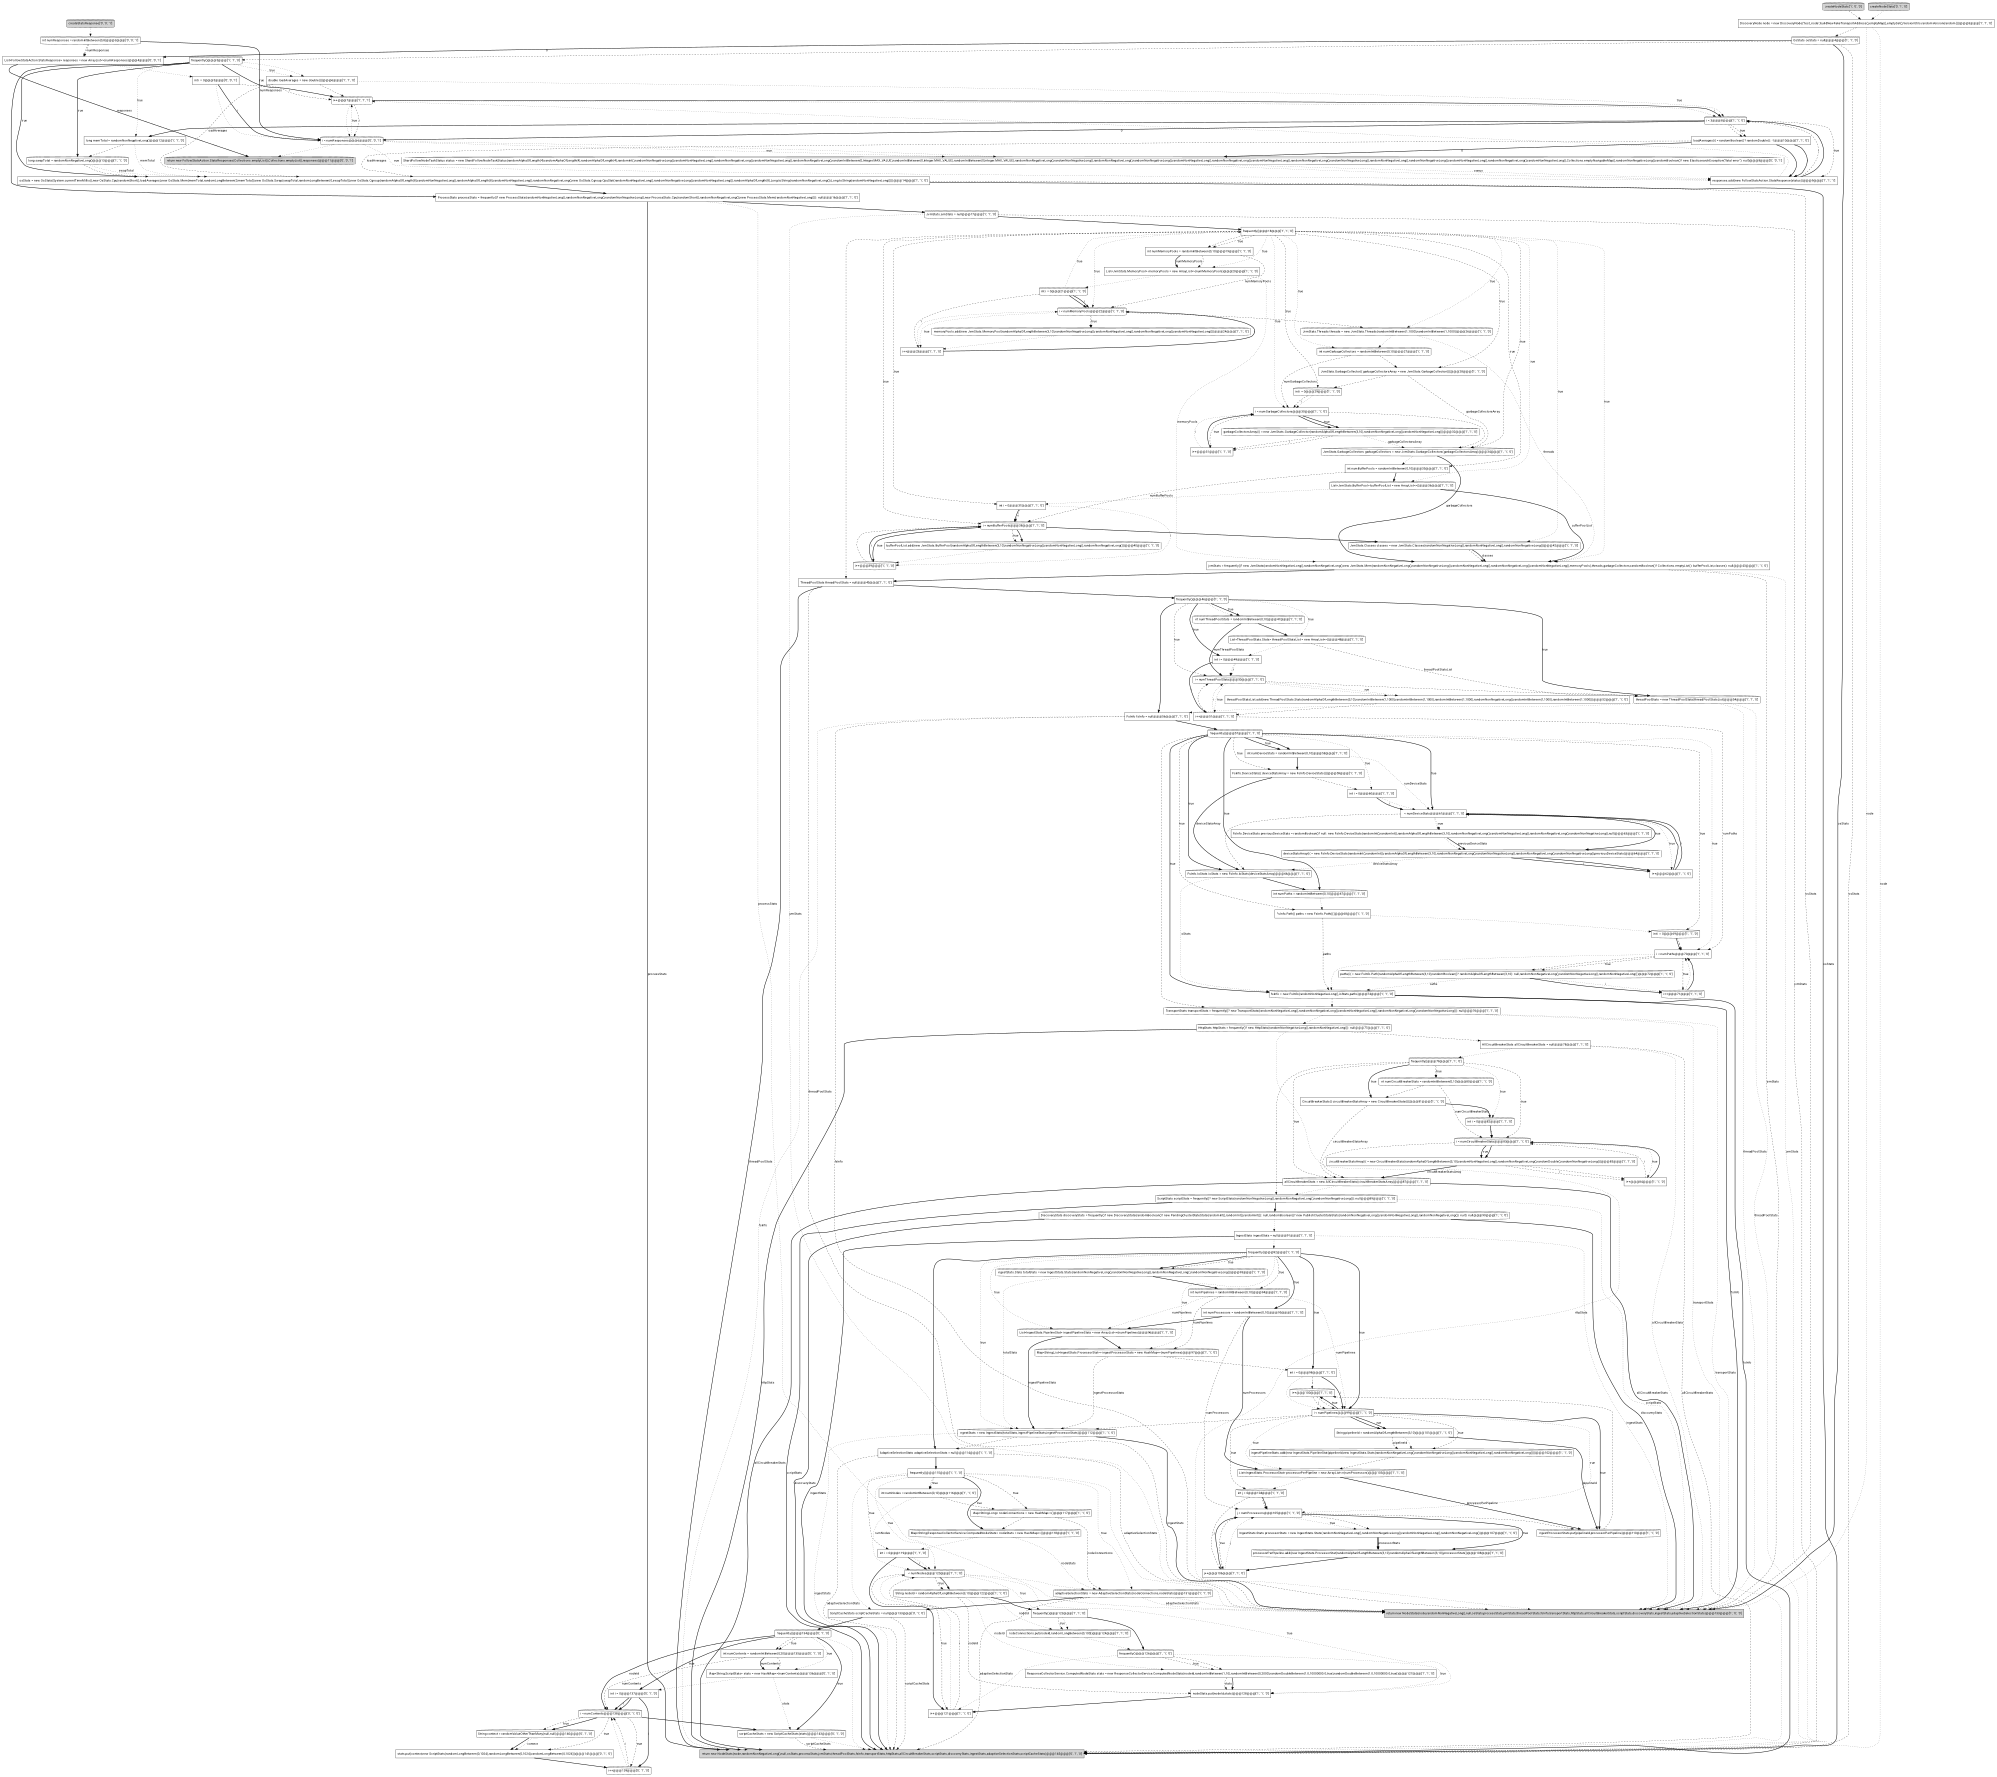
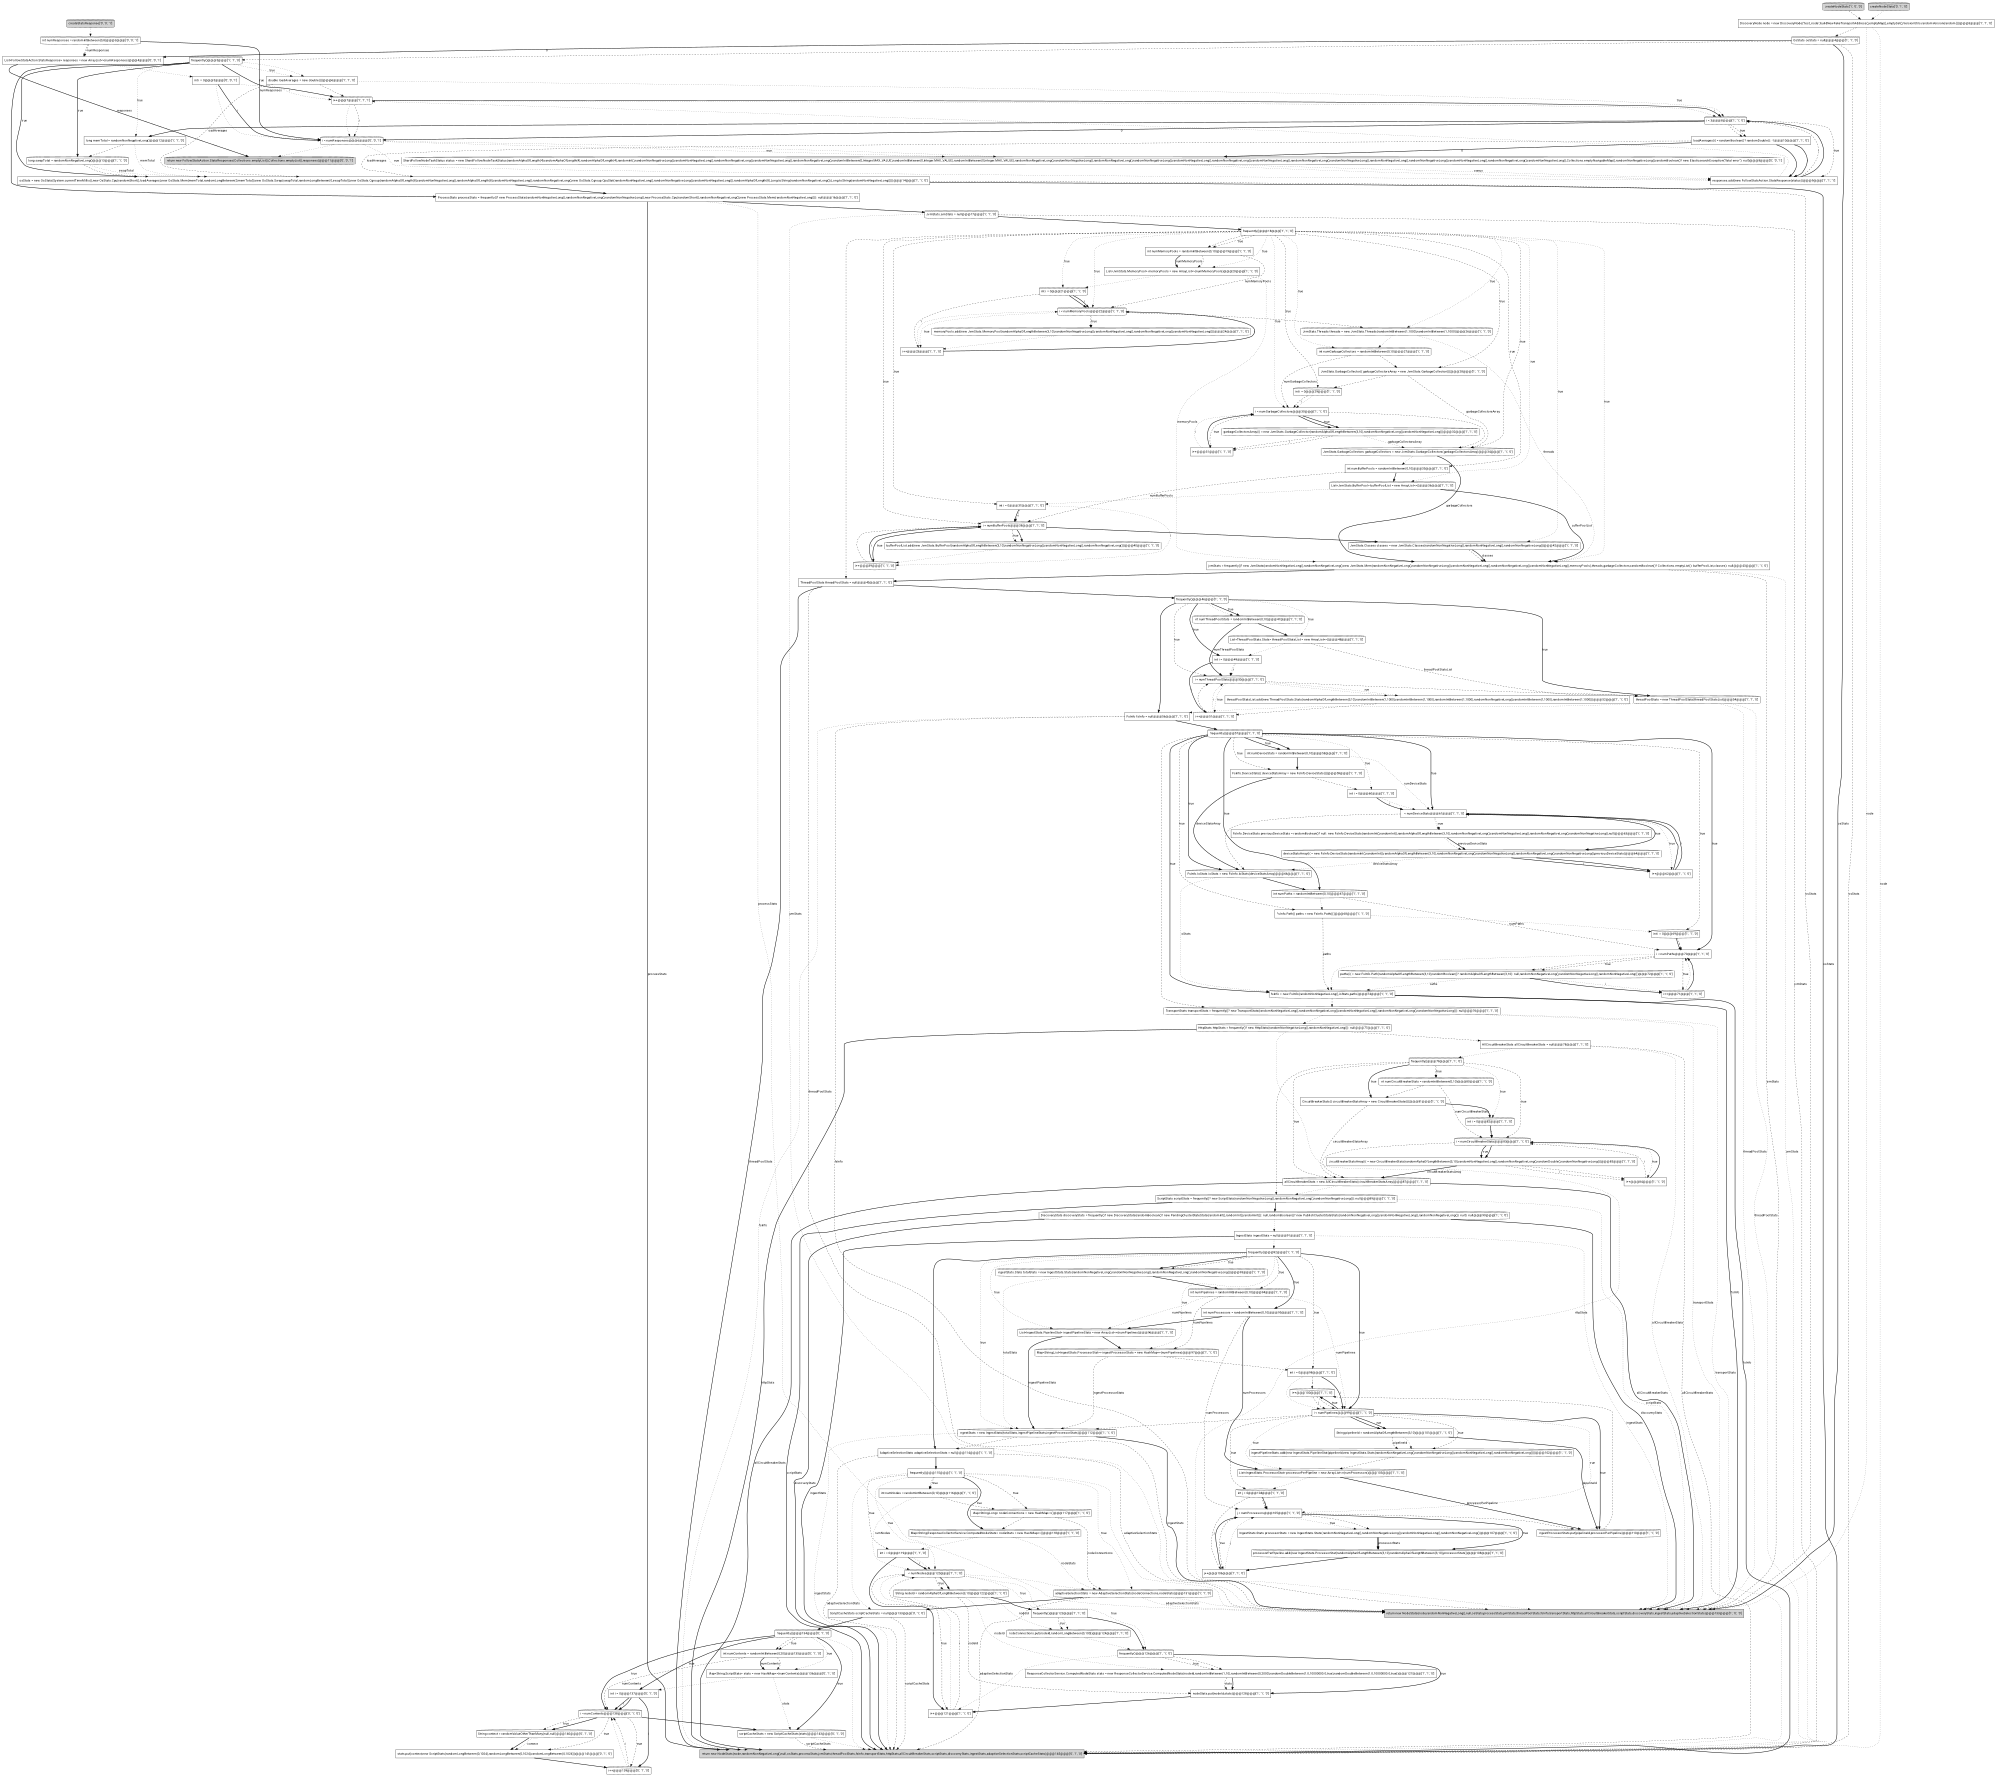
(284, 90) -> (284, 90)
(352, 122) -> none
(1137, 235) -> (1134, 235)
(1591, 723) -> (1500, 924)
(1591, 741) -> (1591, 741)
(1314, 1308) -> (1314, 1308)
(1296, 1639) -> (1057, 1608)
(1395, 1663) -> (1395, 1663)
(634, 1674) -> (634, 1674)
